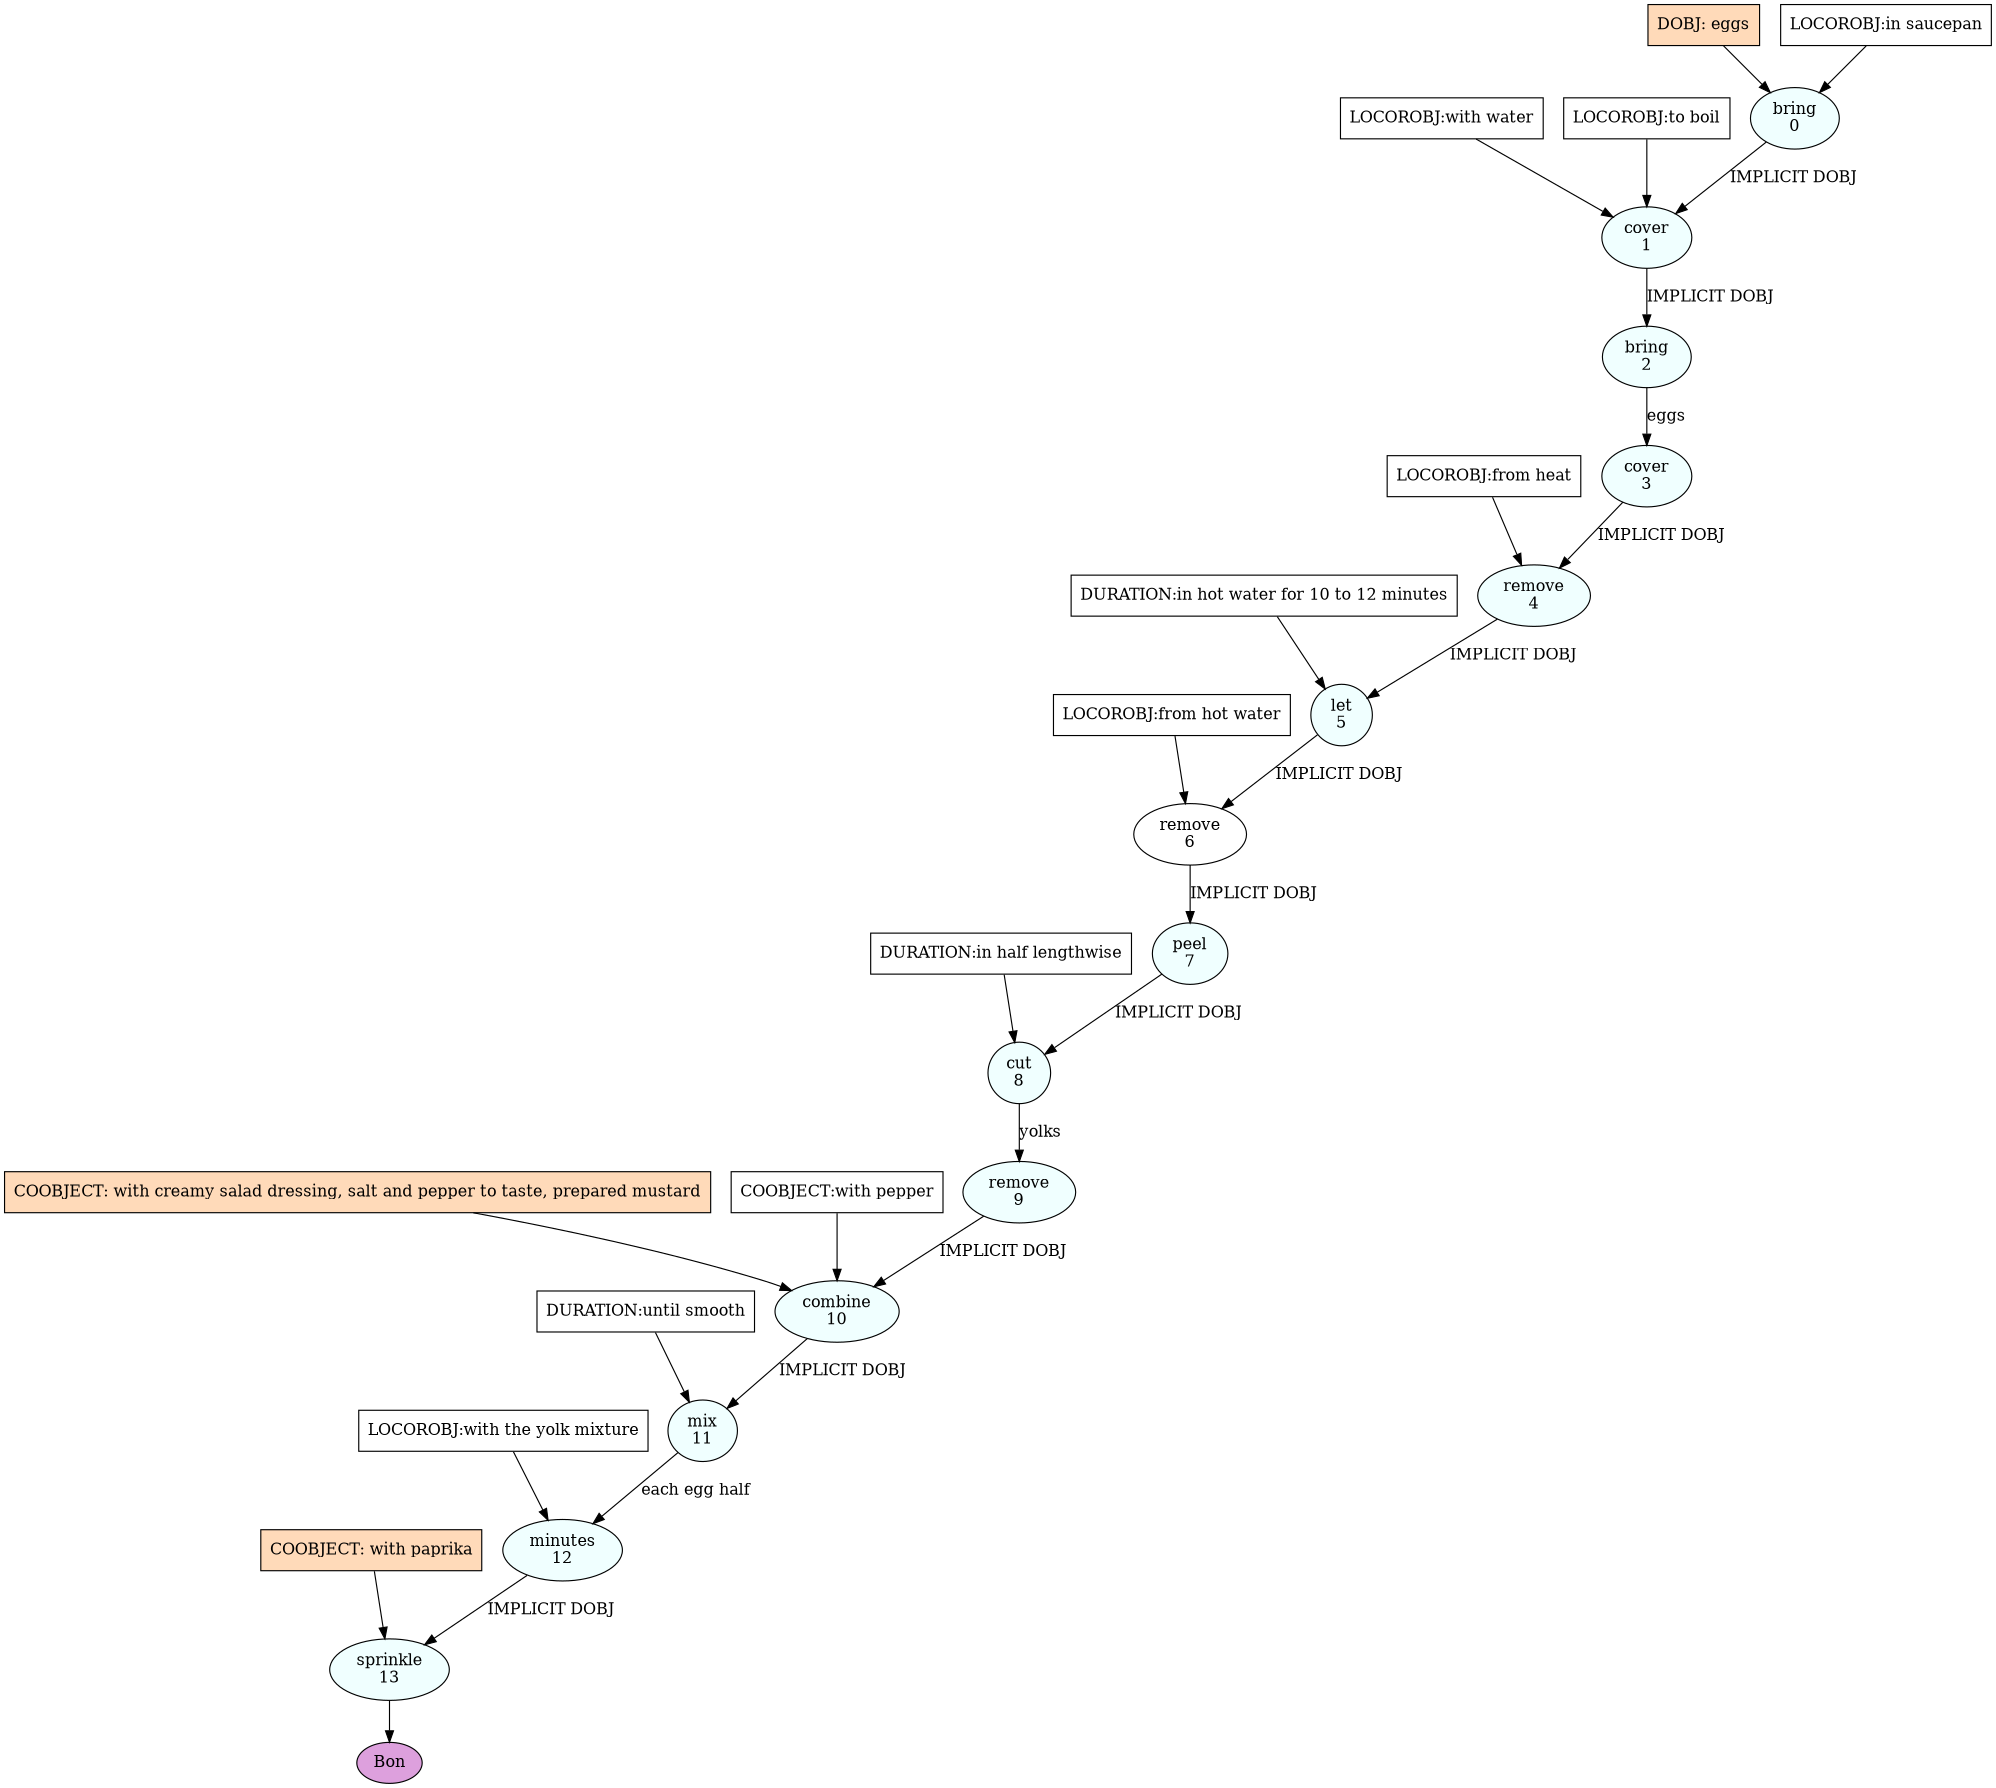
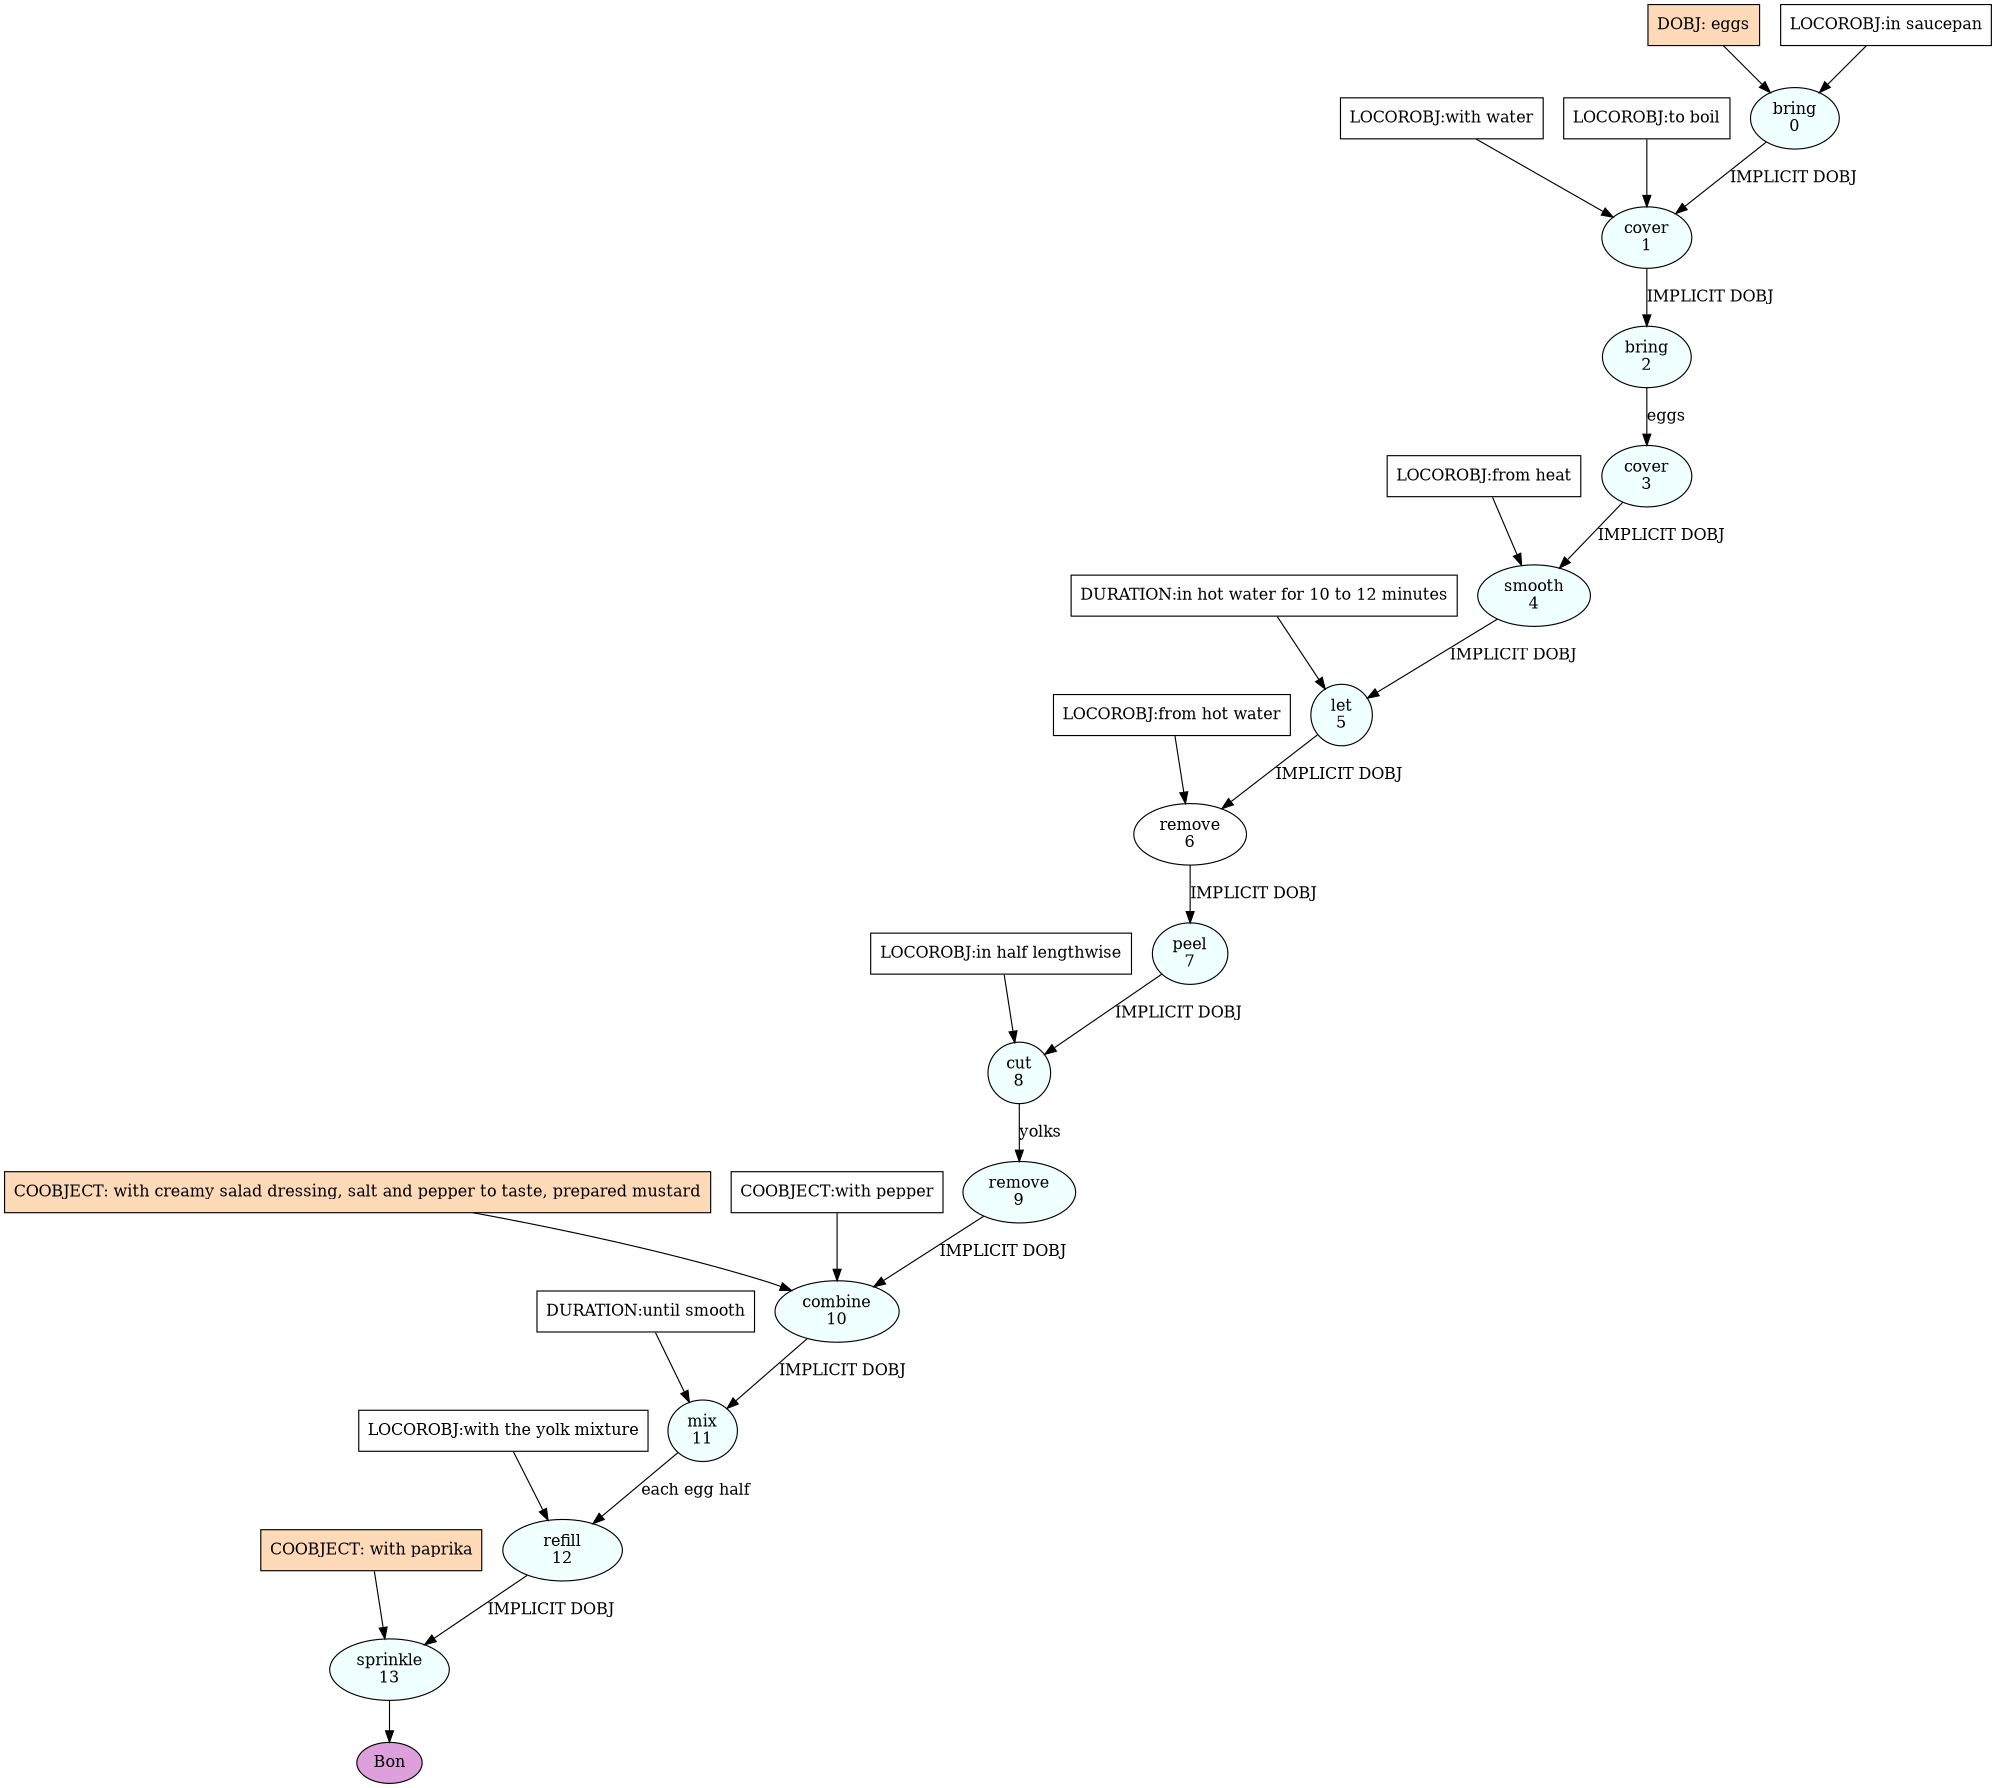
(1534, 596) -> (1534, 596)
(1001, 954) -> (1001, 954)
(563, 1550) -> (563, 1550)
